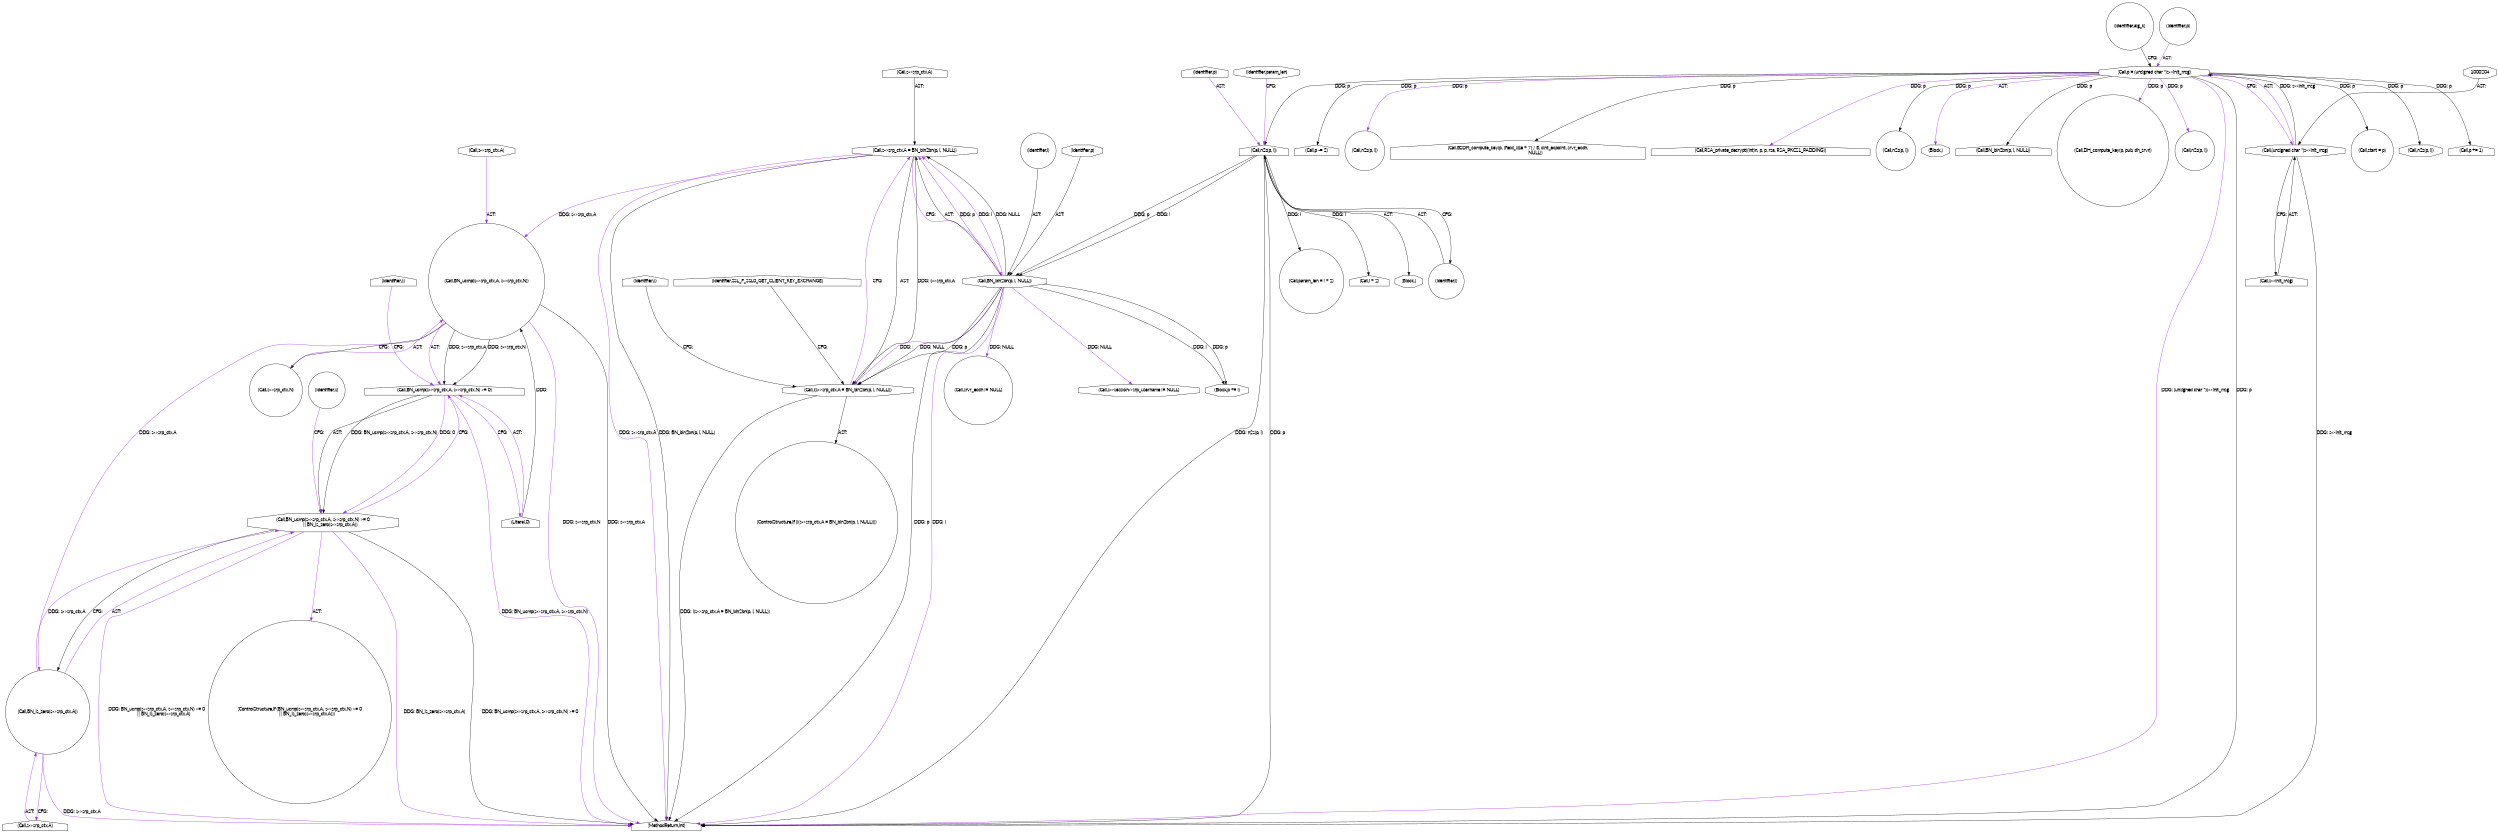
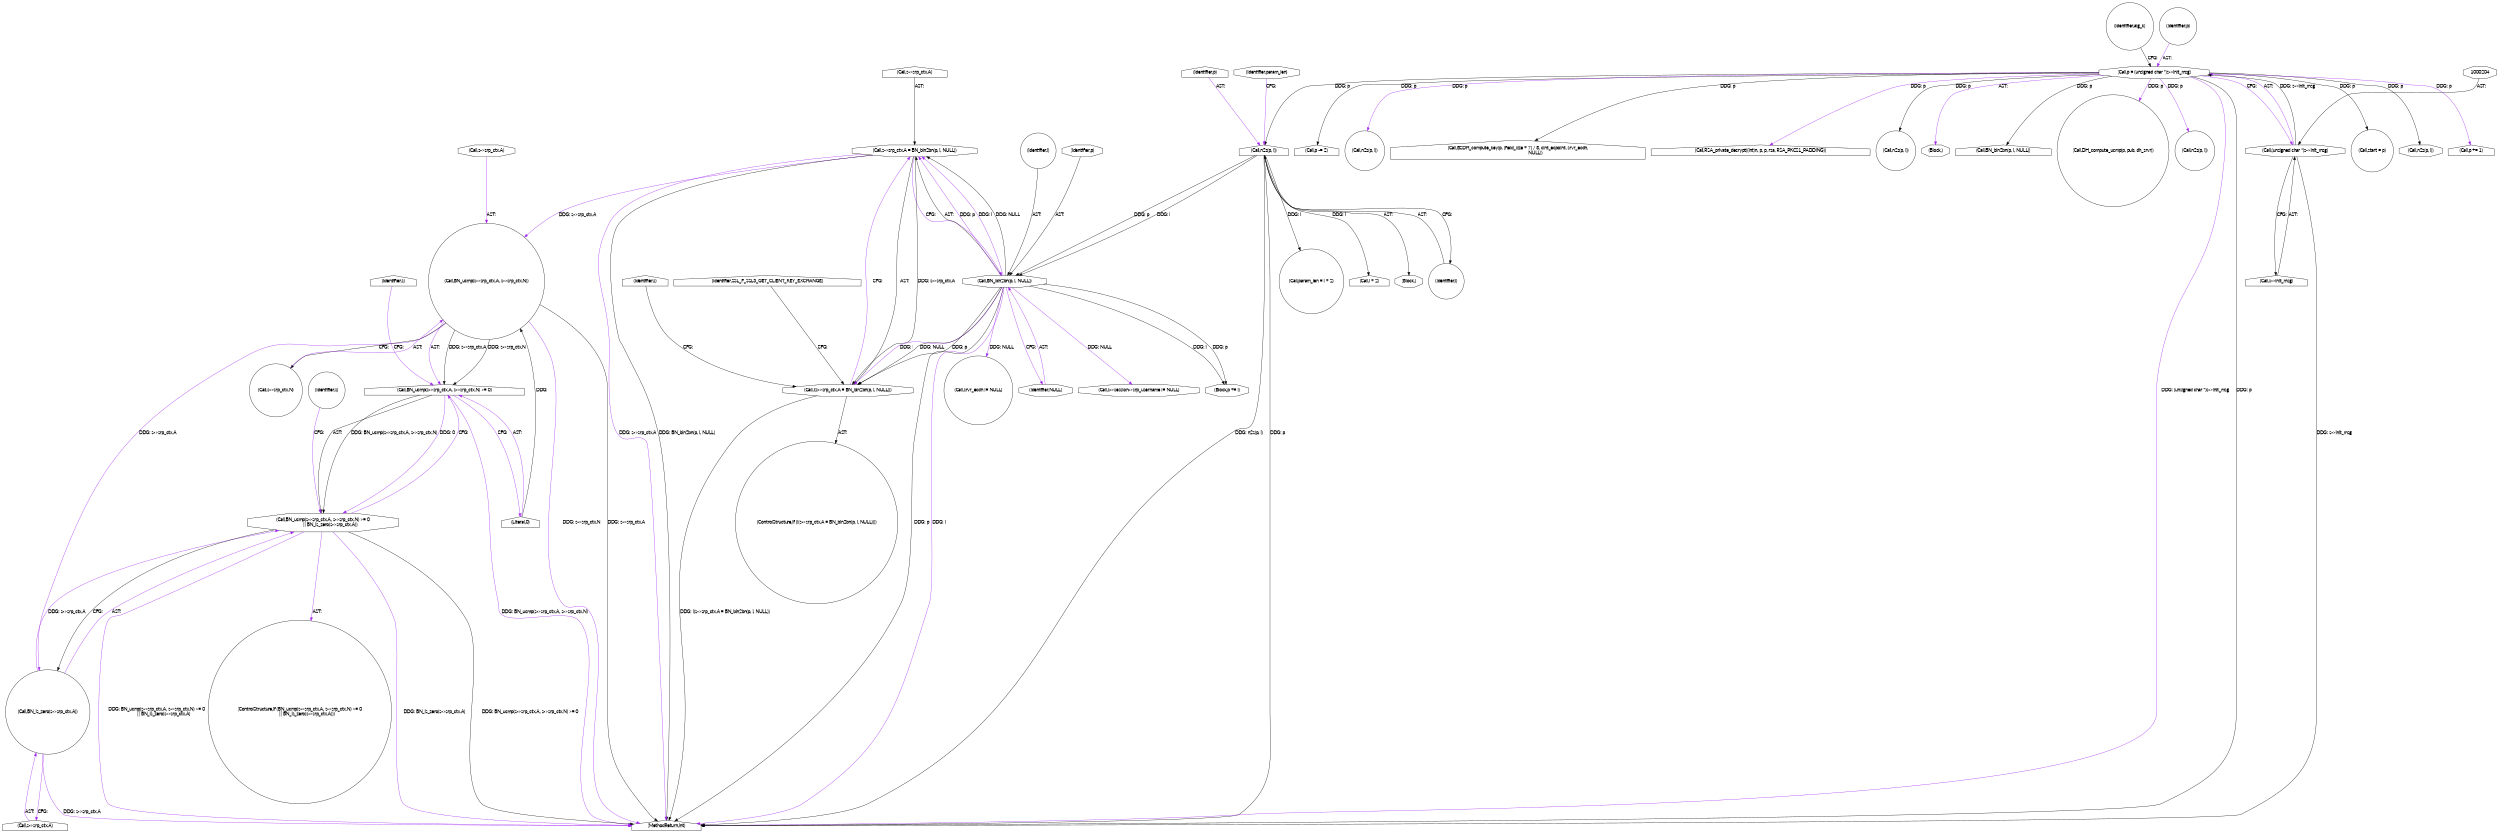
(2355, 80) -> (2355, 80)
(2113, 151) -> (2113, 151)
(767, 281) -> (767, 281)
none -> (1046, 390)
